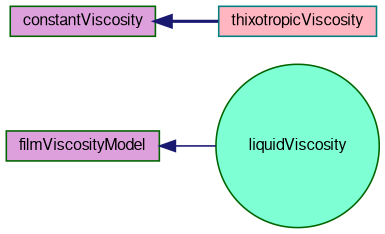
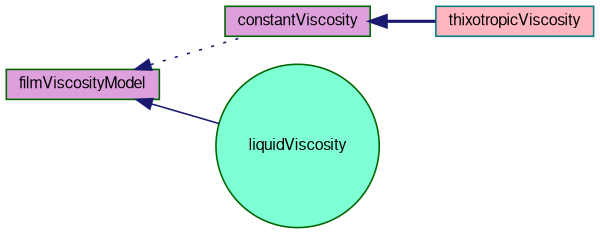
none -> (198, 50)
